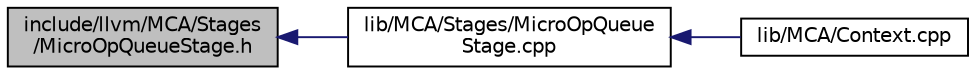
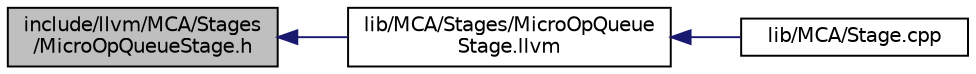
(509, 37) -> (509, 37)
(855, 37) -> (855, 37)
